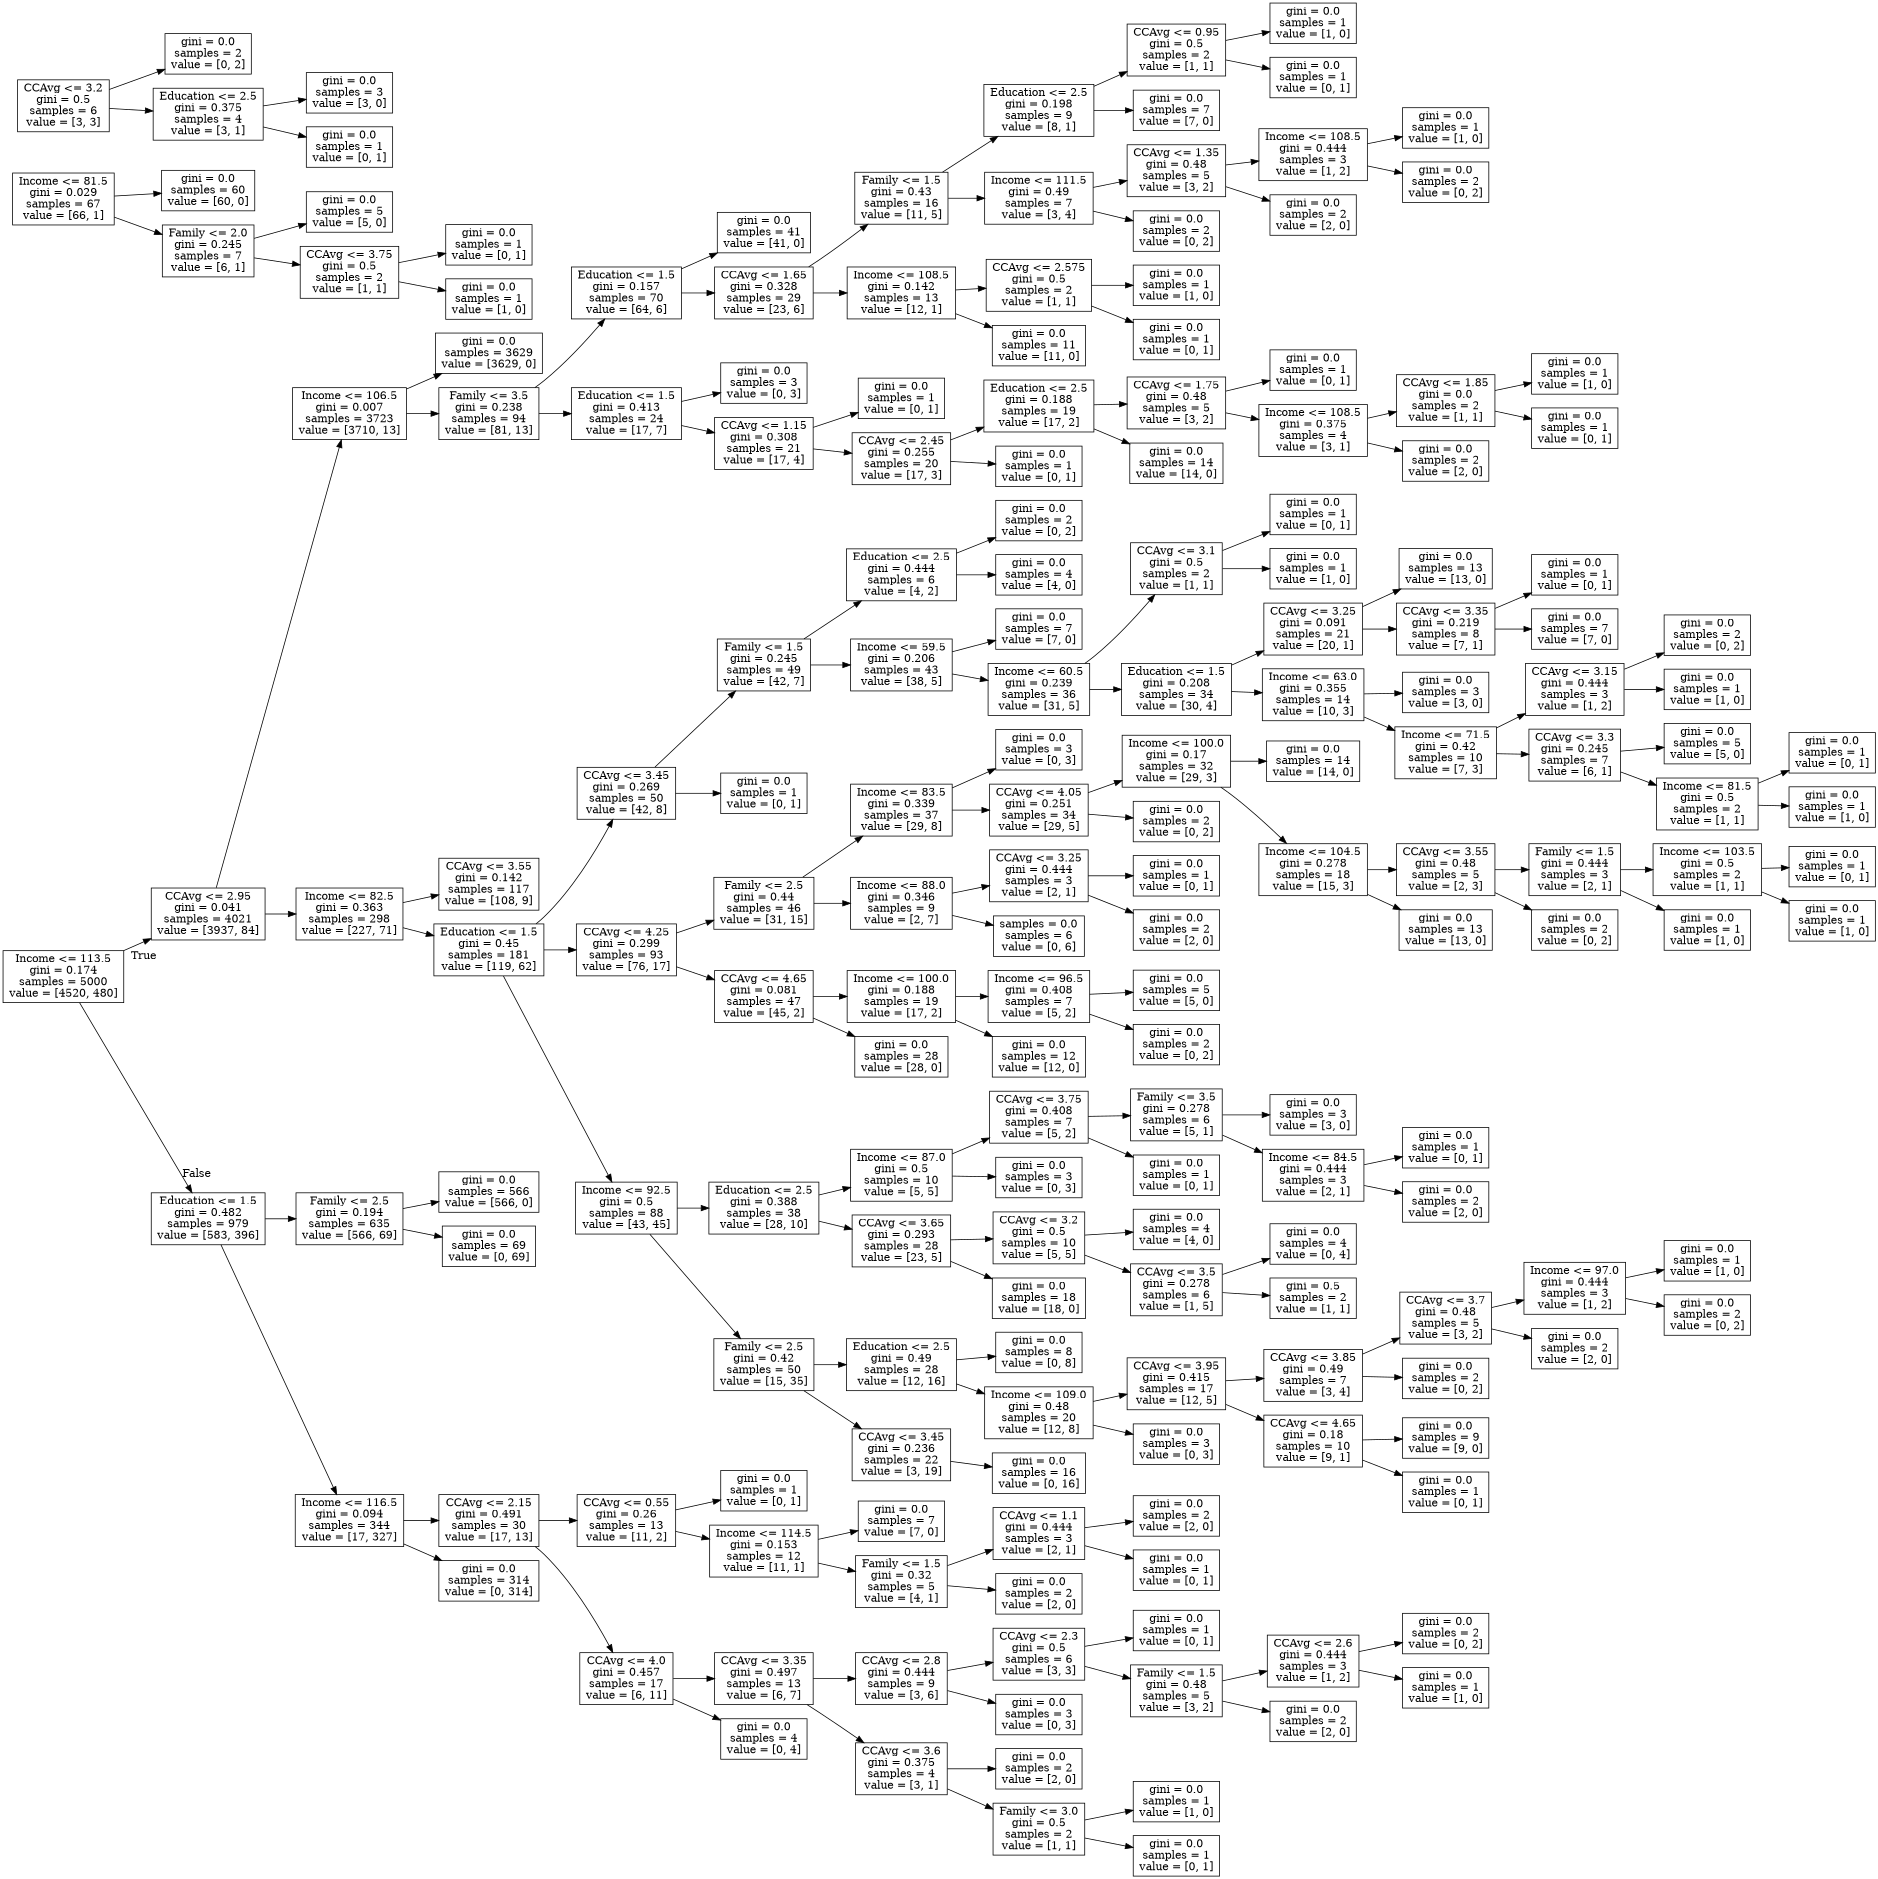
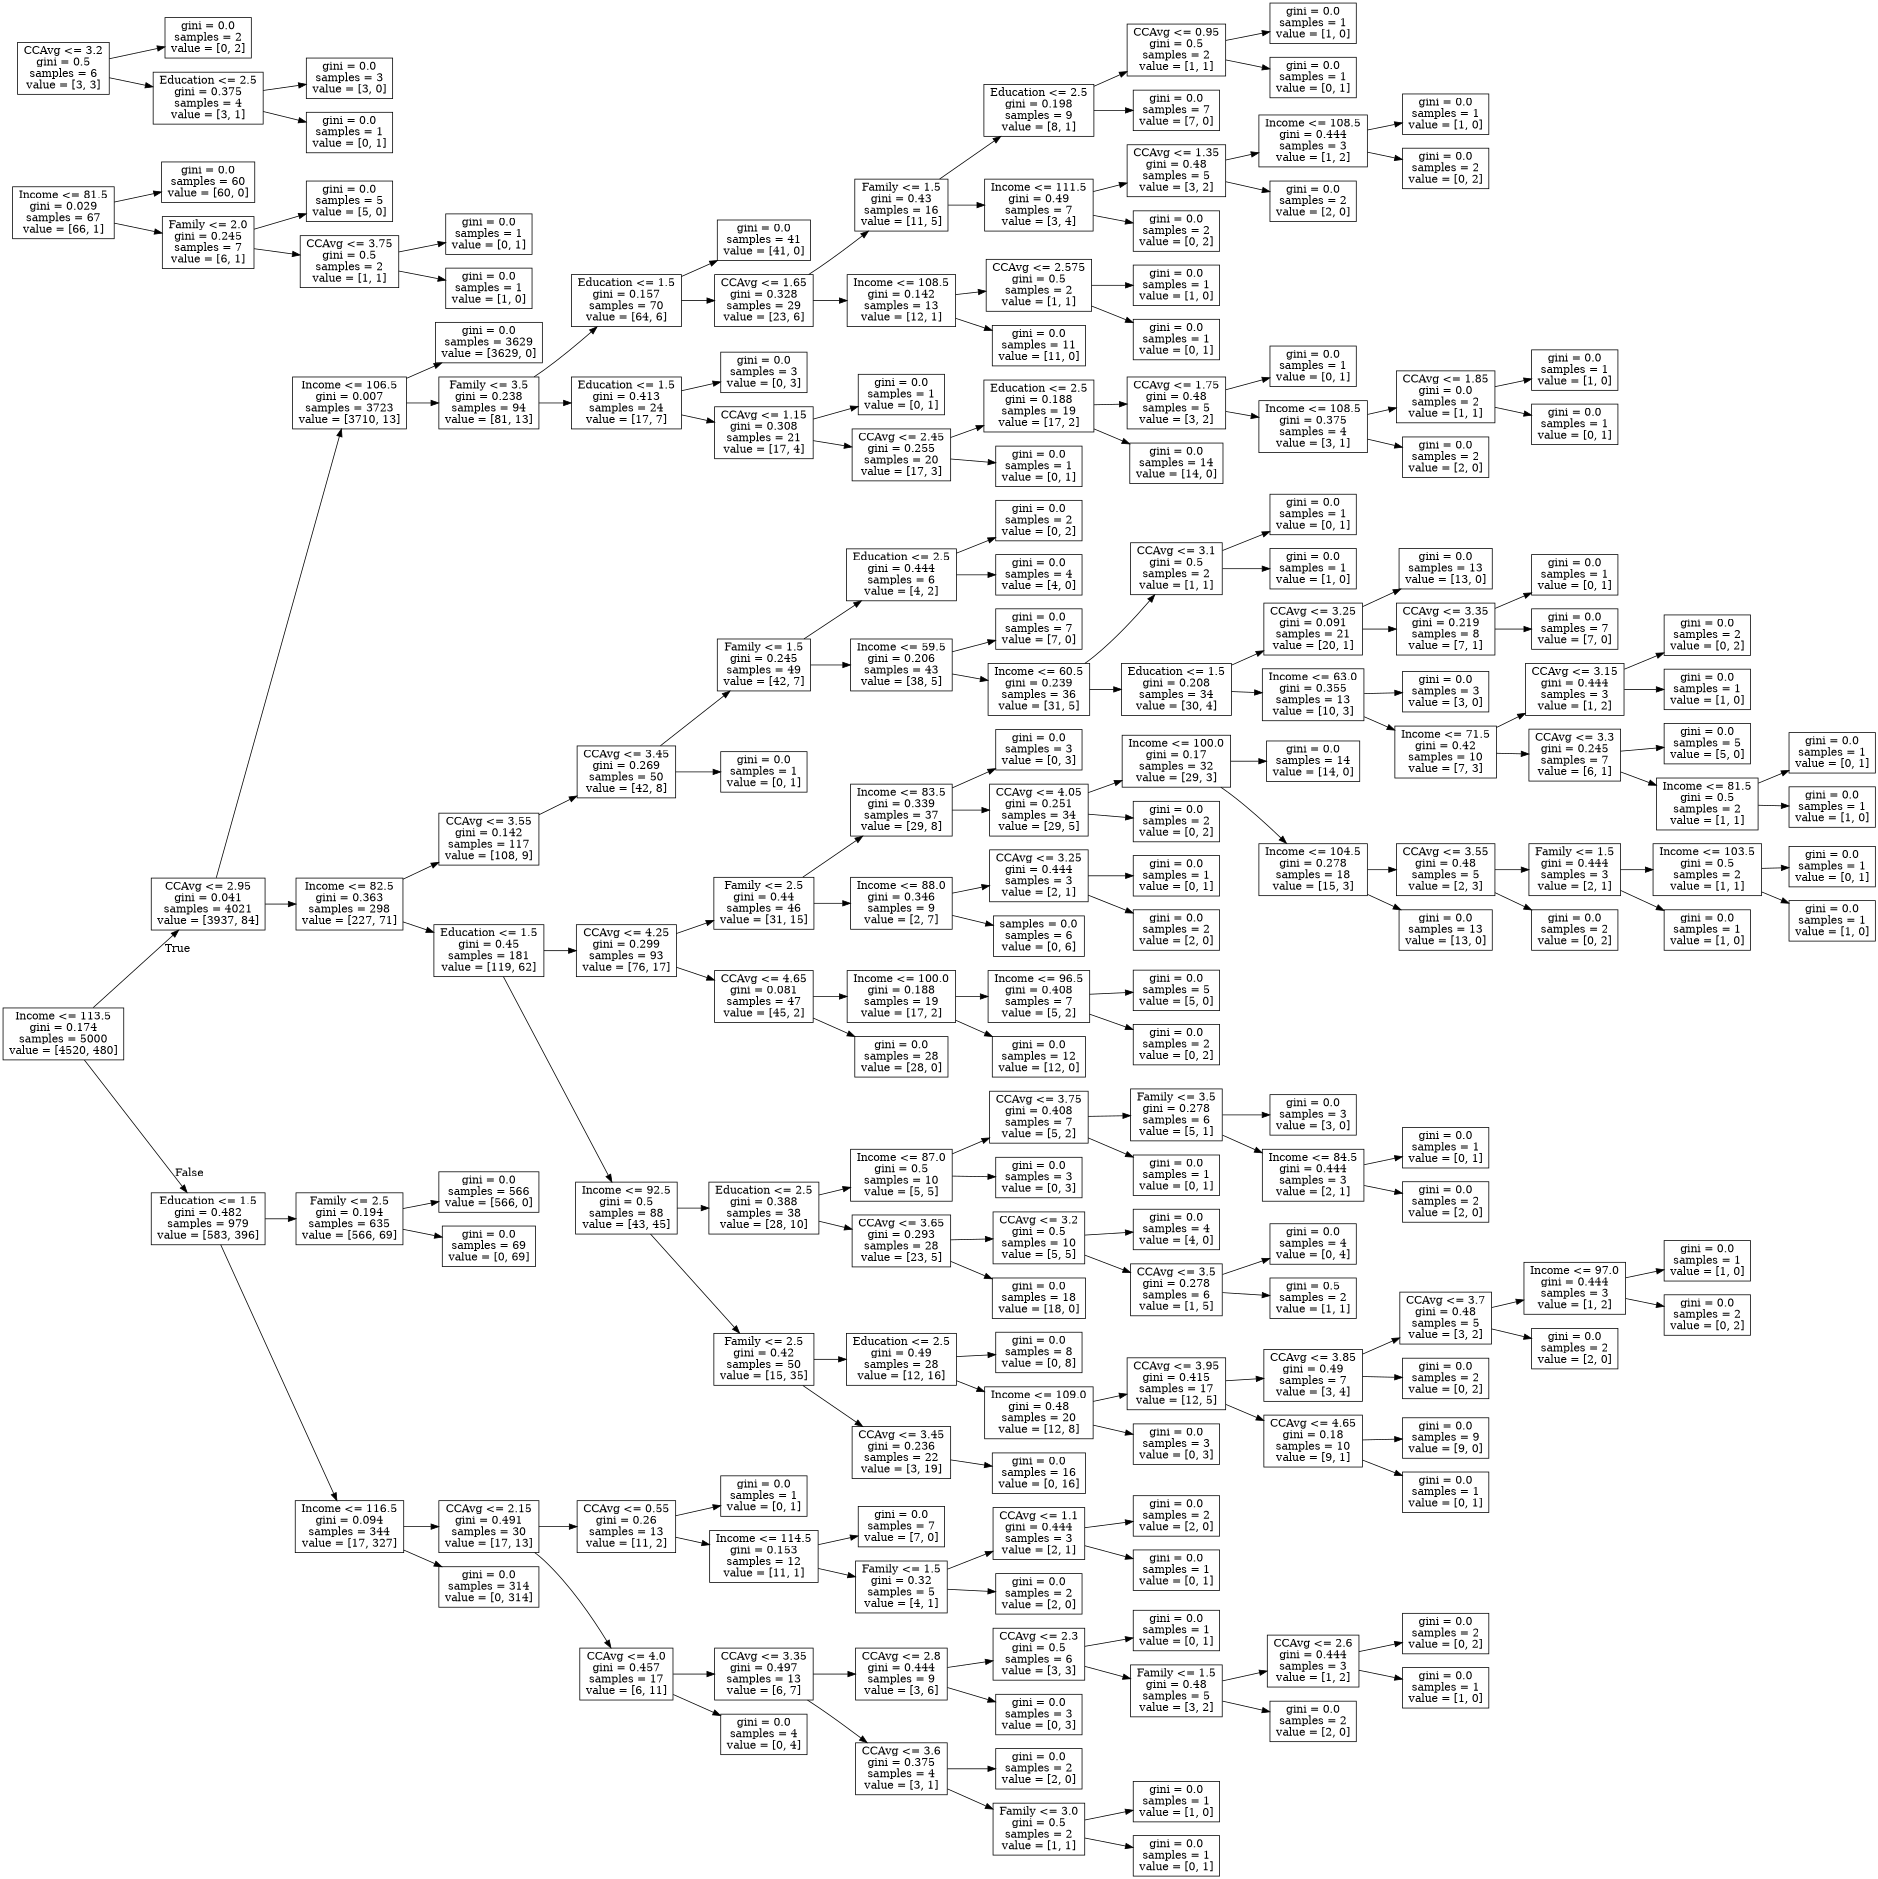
(1313, 695) -> (1313, 695)
(577, 878) -> (554, 807)
